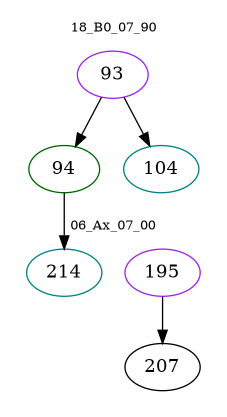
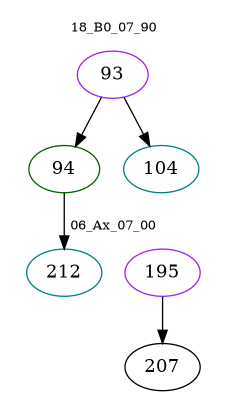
(64, 273) -> (64, 273)
